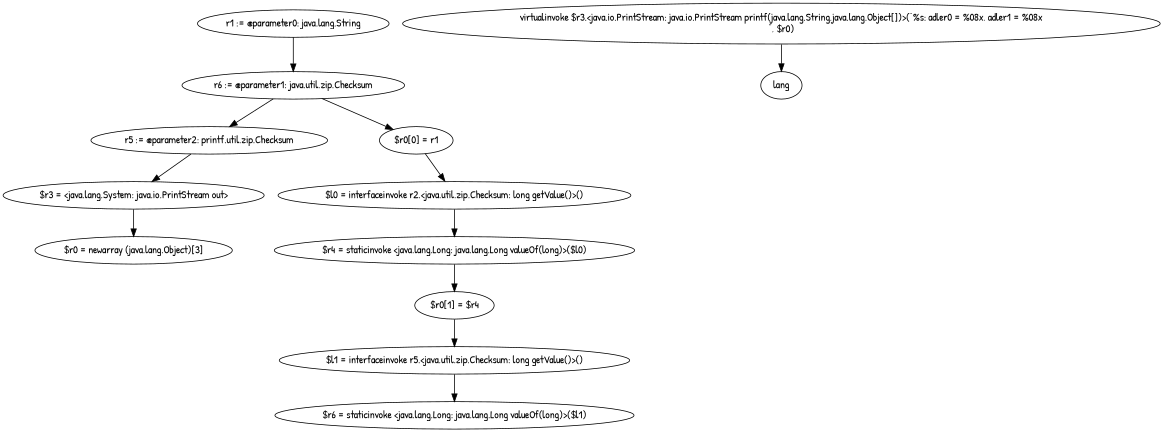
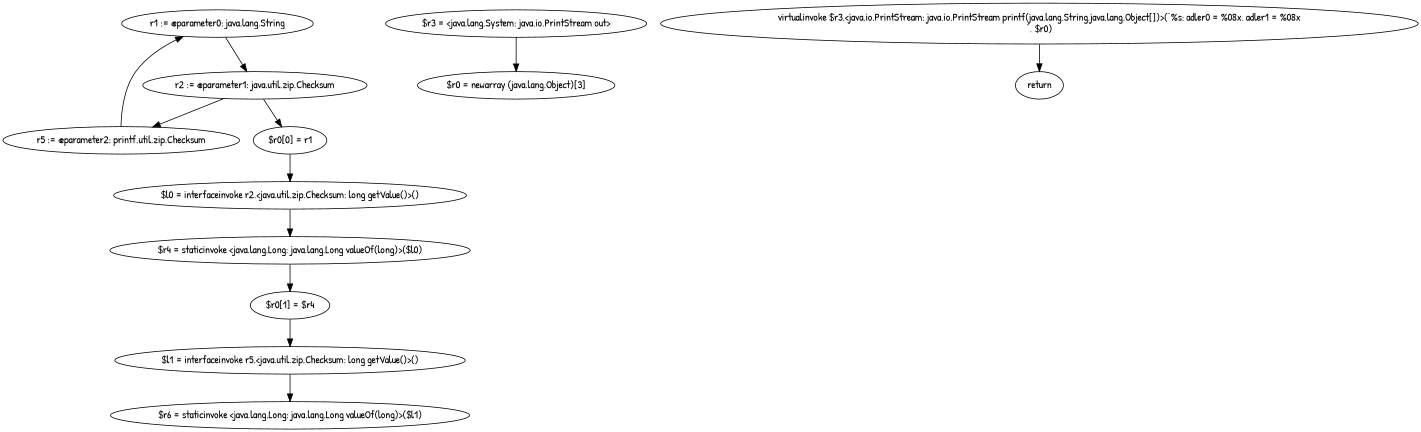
(293, 85) -> (255, 85)
(781, 85) -> (1039, 85)
(175, 166) -> (134, 74)
